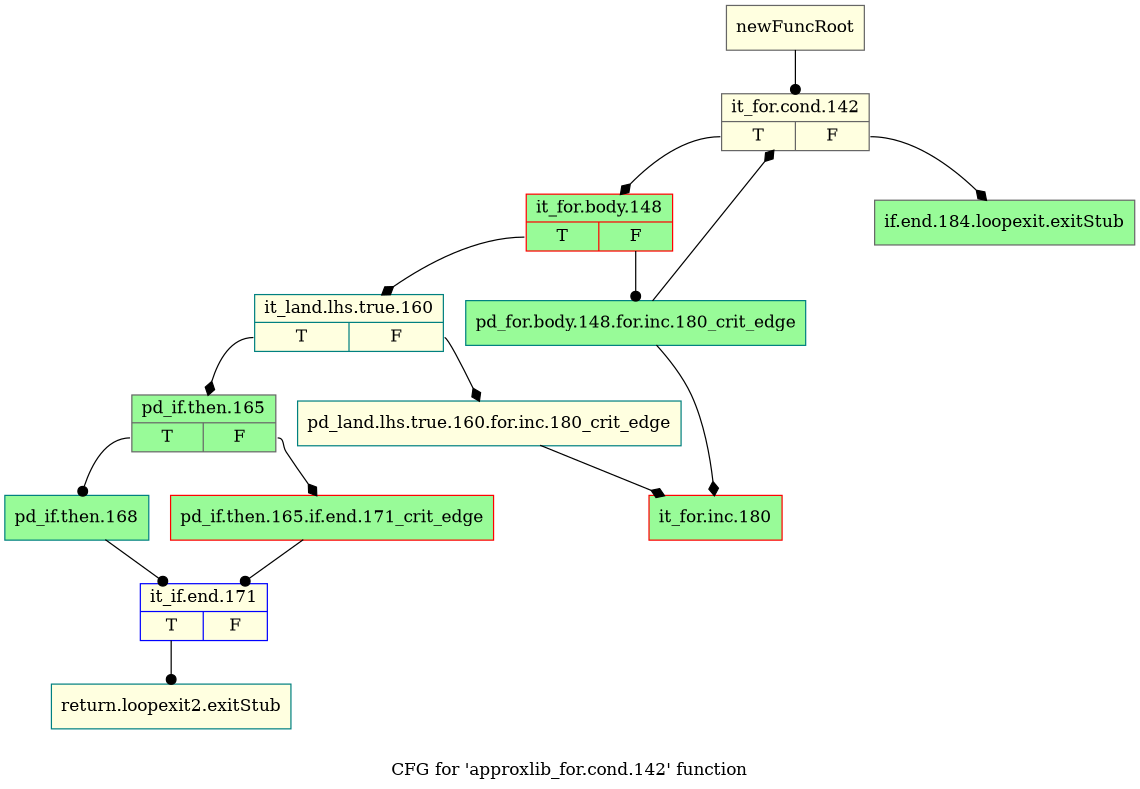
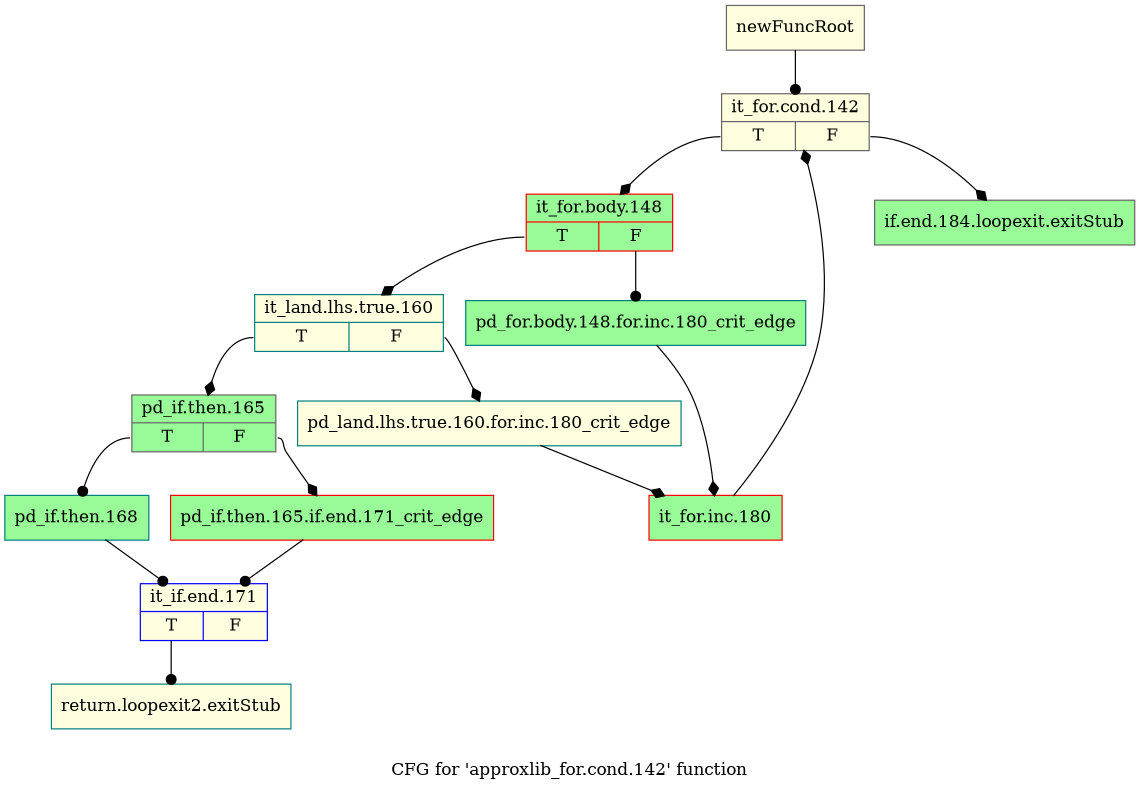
(709, 231) -> (818, 341)
